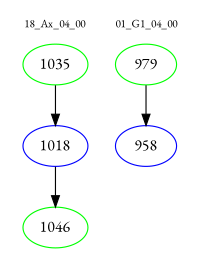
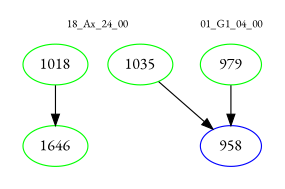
(55, 24) -> (98, 24)
(55, 100) -> (175, 96)
(55, 146) -> (55, 65)
(55, 228) -> (55, 146)
